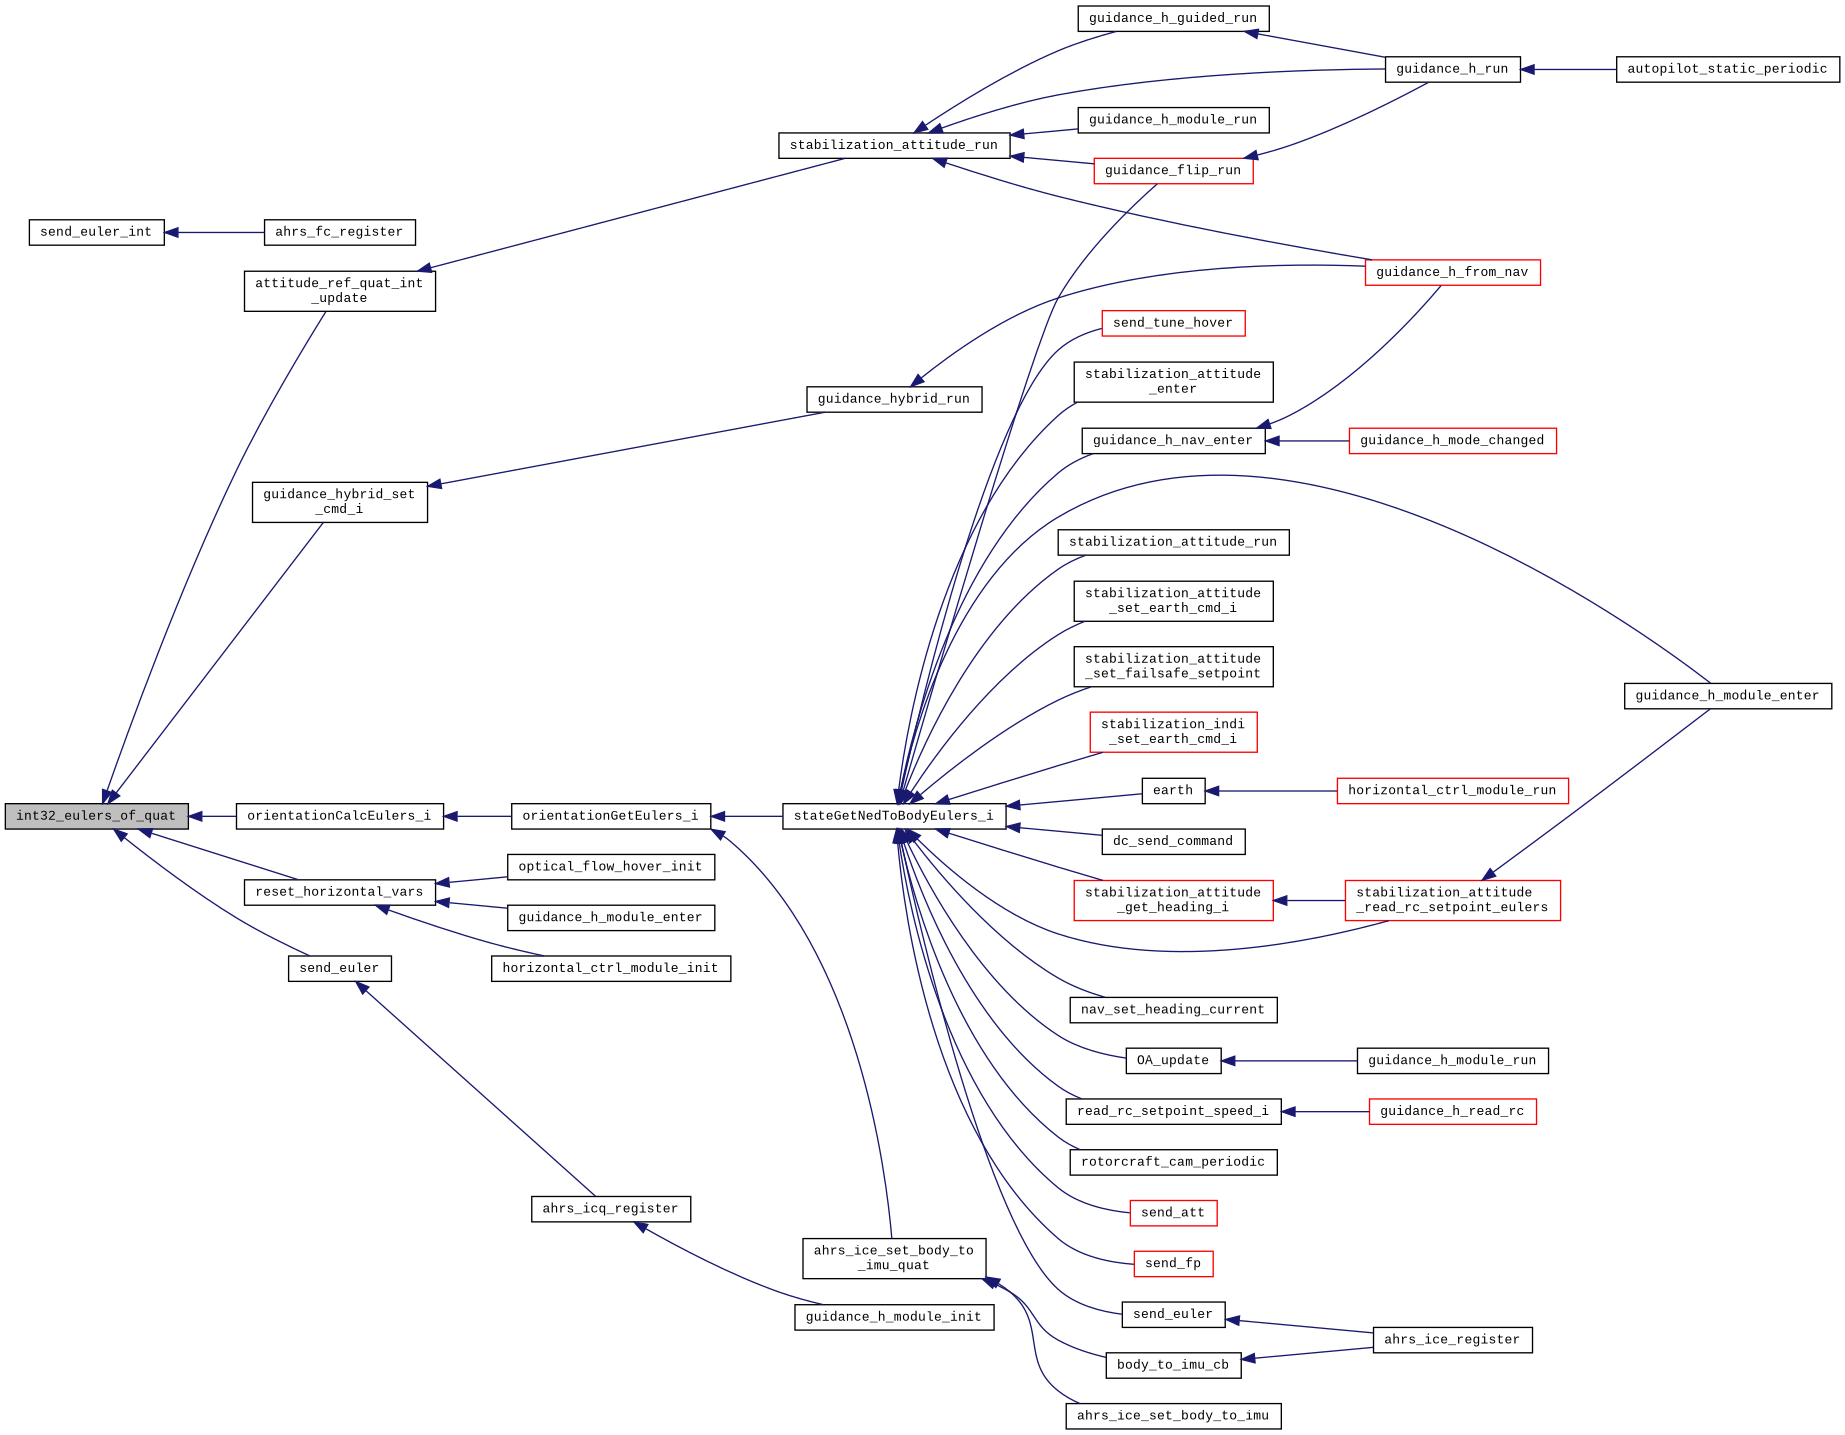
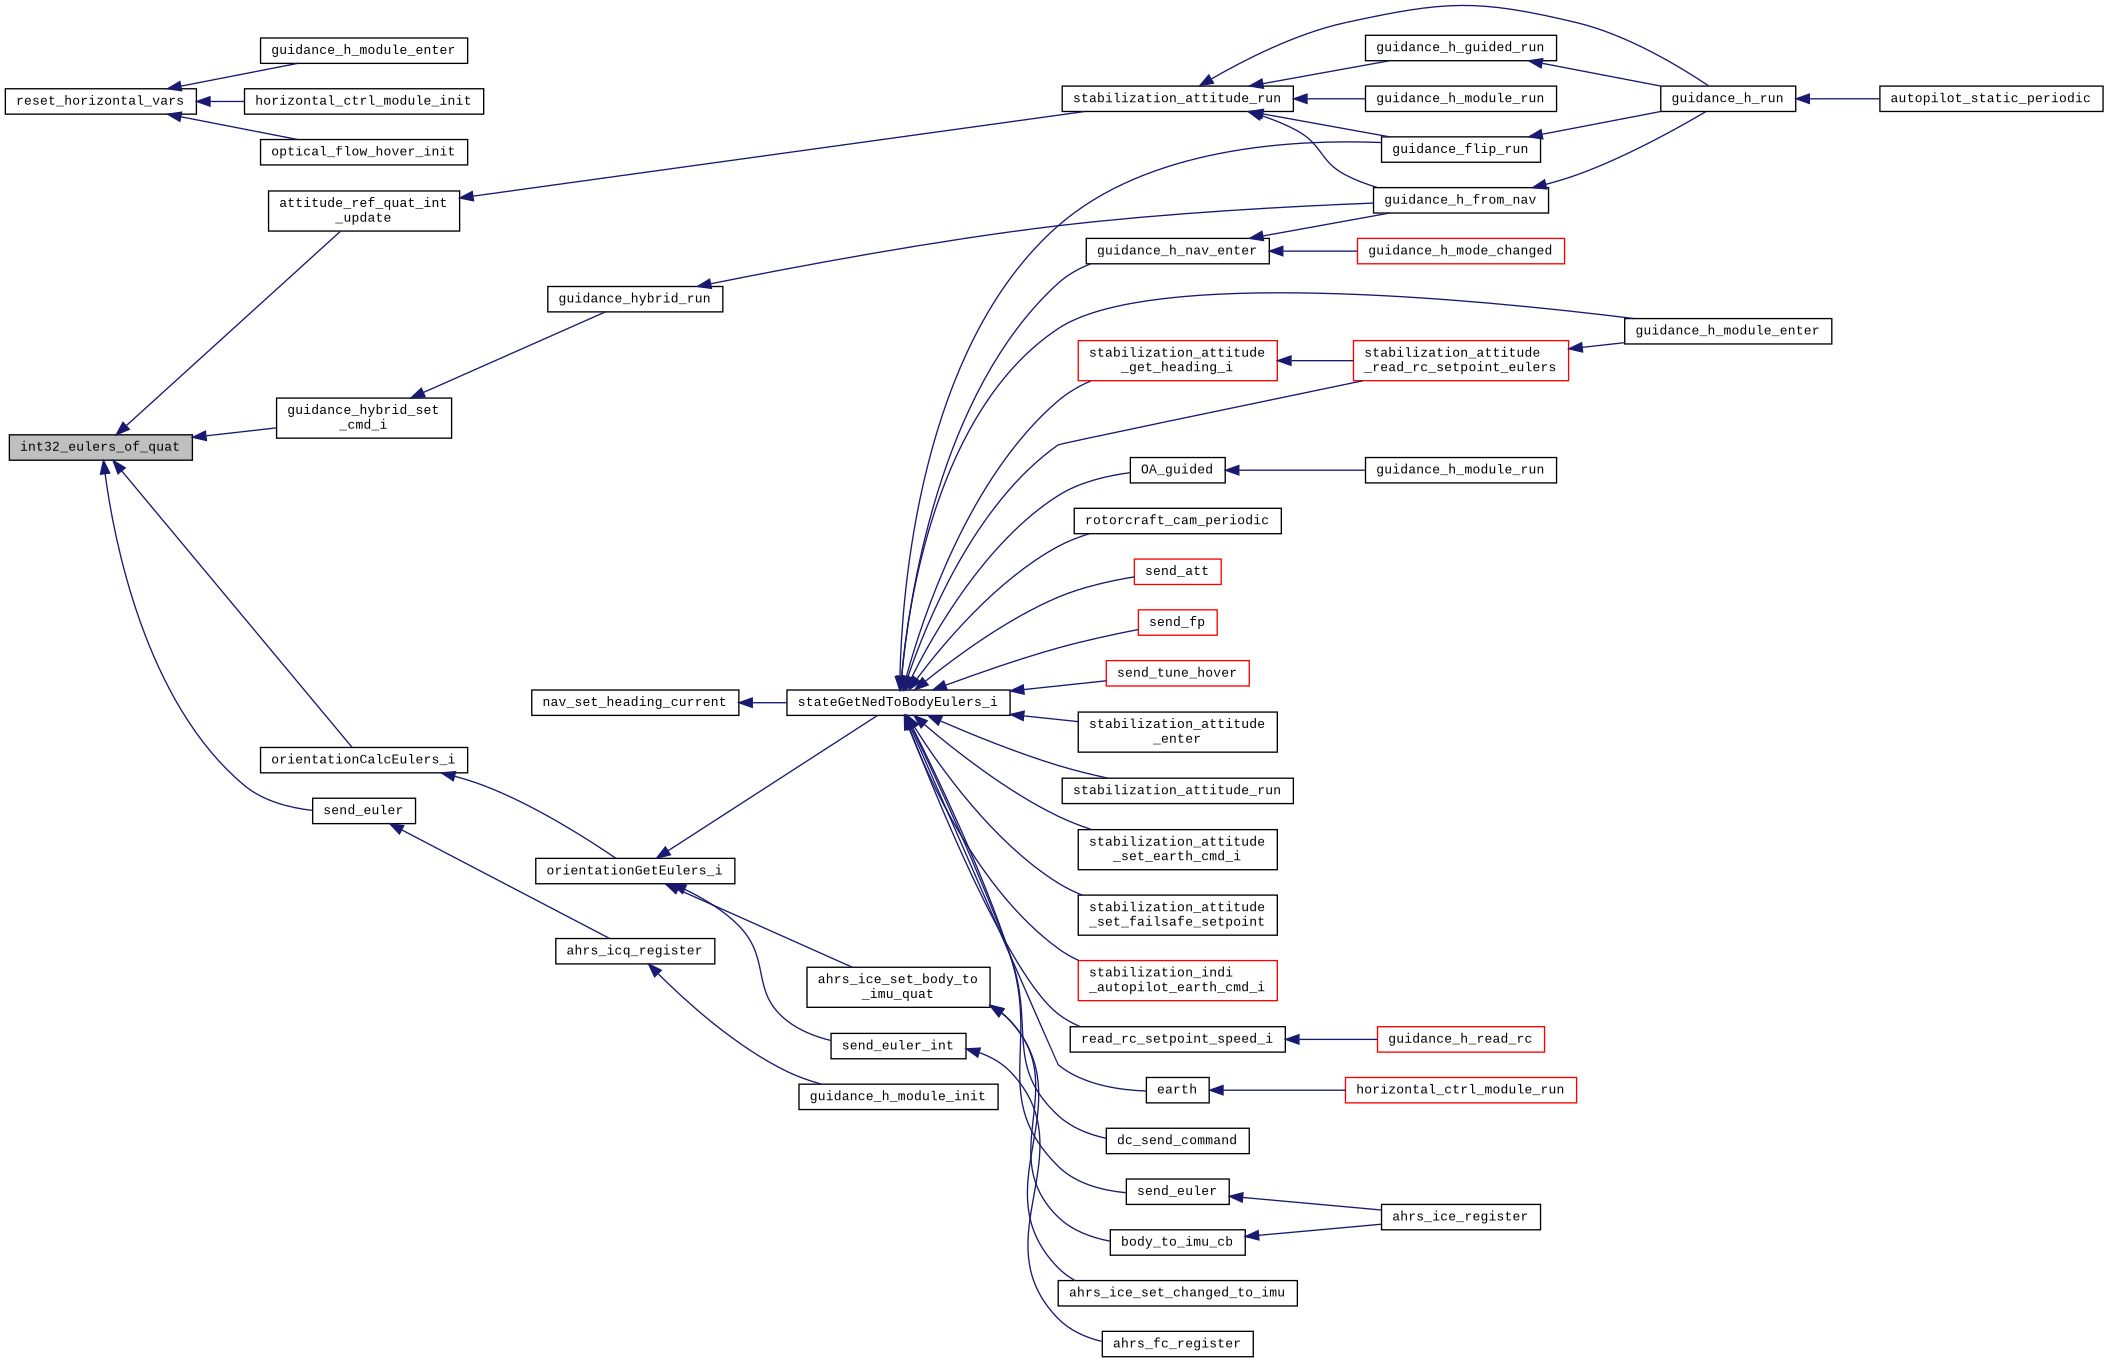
none -> (1628, 153)
(1174, 171) -> (1461, 150)
(1453, 273) -> (1461, 200)
(1174, 732) -> (1178, 981)
(225, 857) -> none
(998, 933) -> (770, 703)
none -> (759, 966)
(1174, 1061) -> (1178, 470)
(1174, 1416) -> (1178, 1293)
